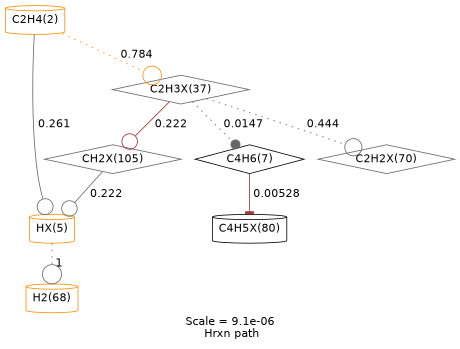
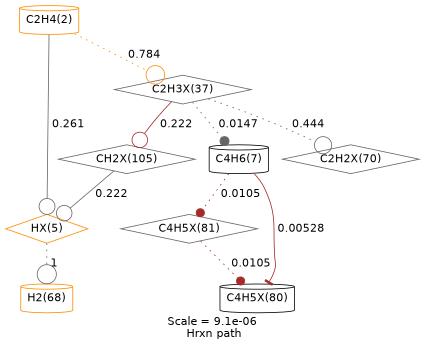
(250, 159) -> (239, 159)
(52, 229) -> (47, 229)
none -> (189, 229)
